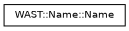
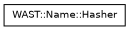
(65, 15) -> (65, 15)
